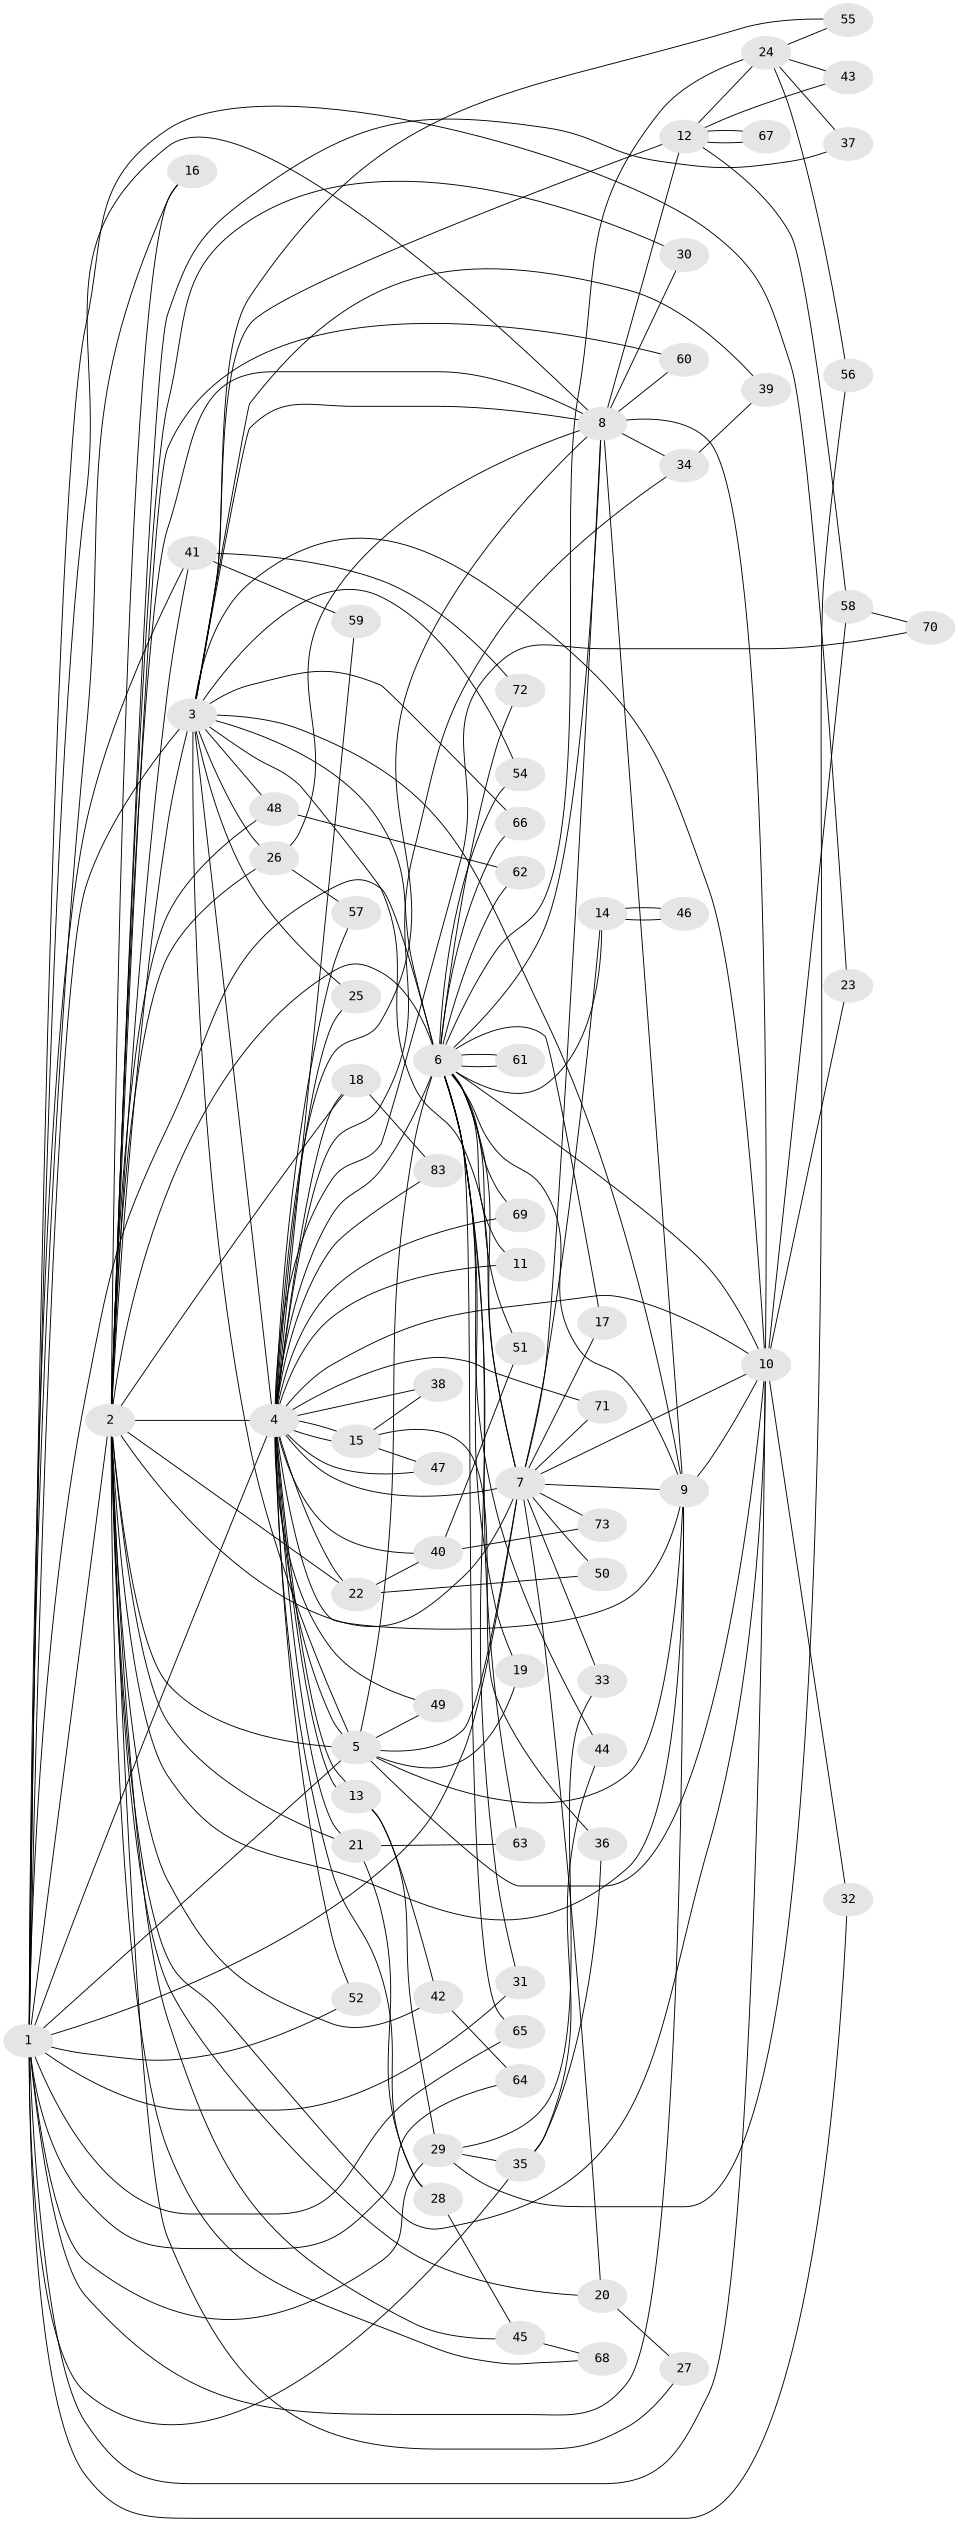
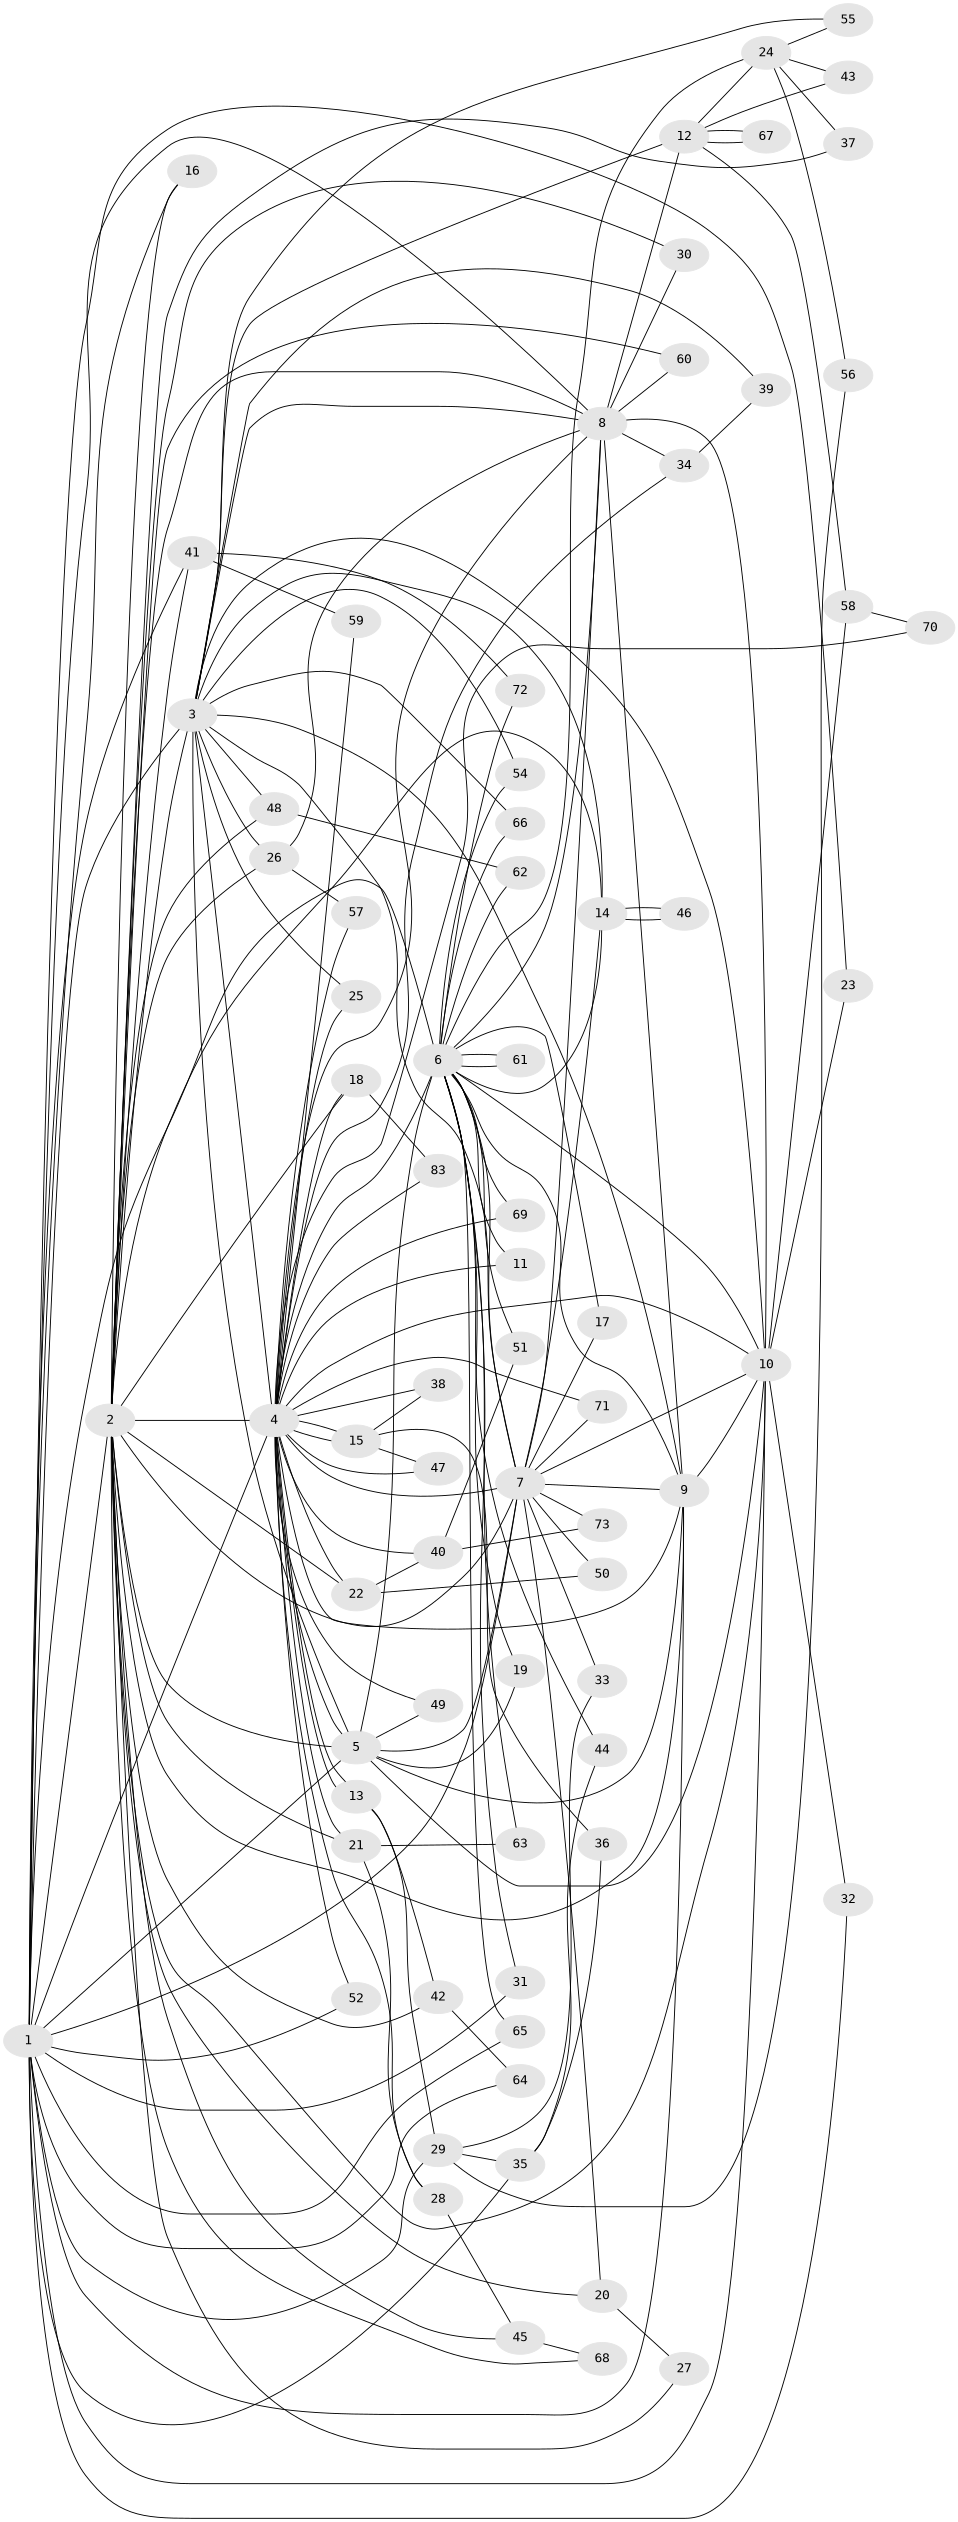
(383, 827) -> (471, 605)
(212, 1101) -> (272, 954)
